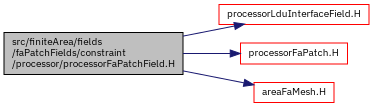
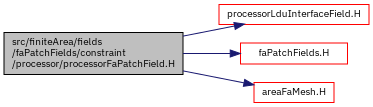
(294, 54) -> (294, 54)
